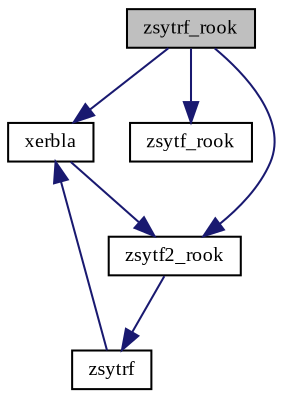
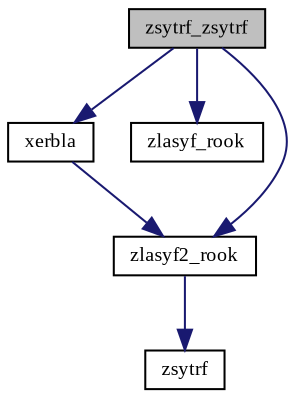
(191, 28) -> (197, 28)
(191, 142) -> (197, 142)
(175, 256) -> (185, 256)
(84, 266) -> none
